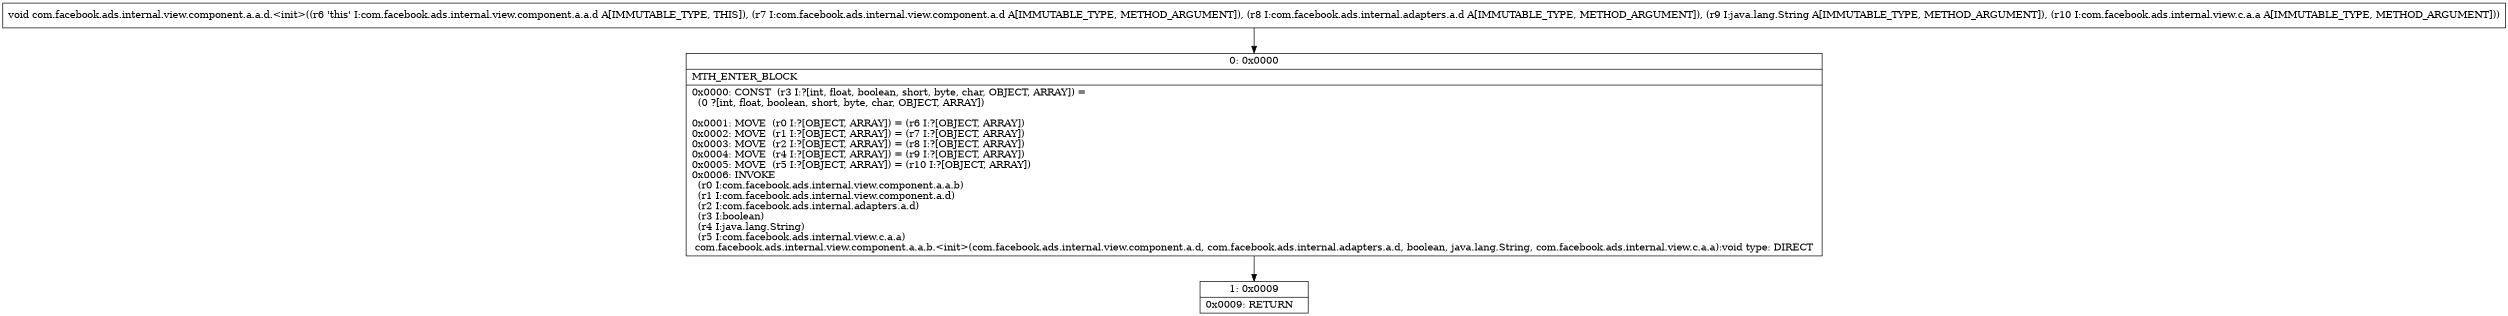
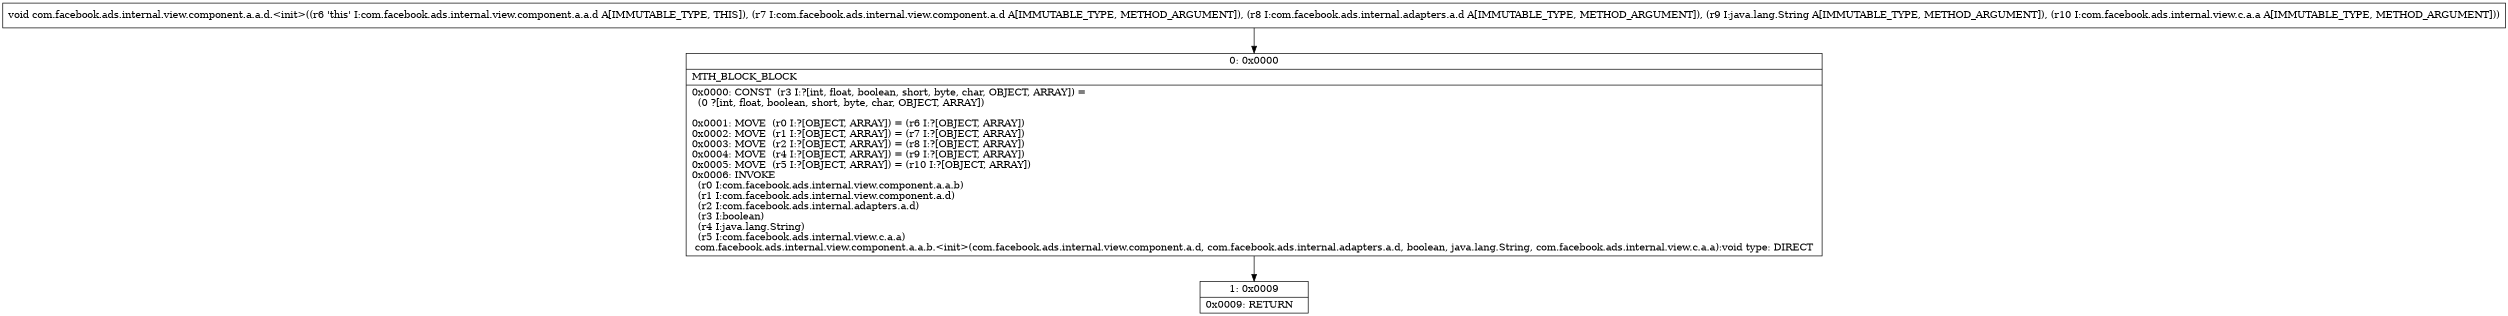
(745, 77) -> (744, 77)
